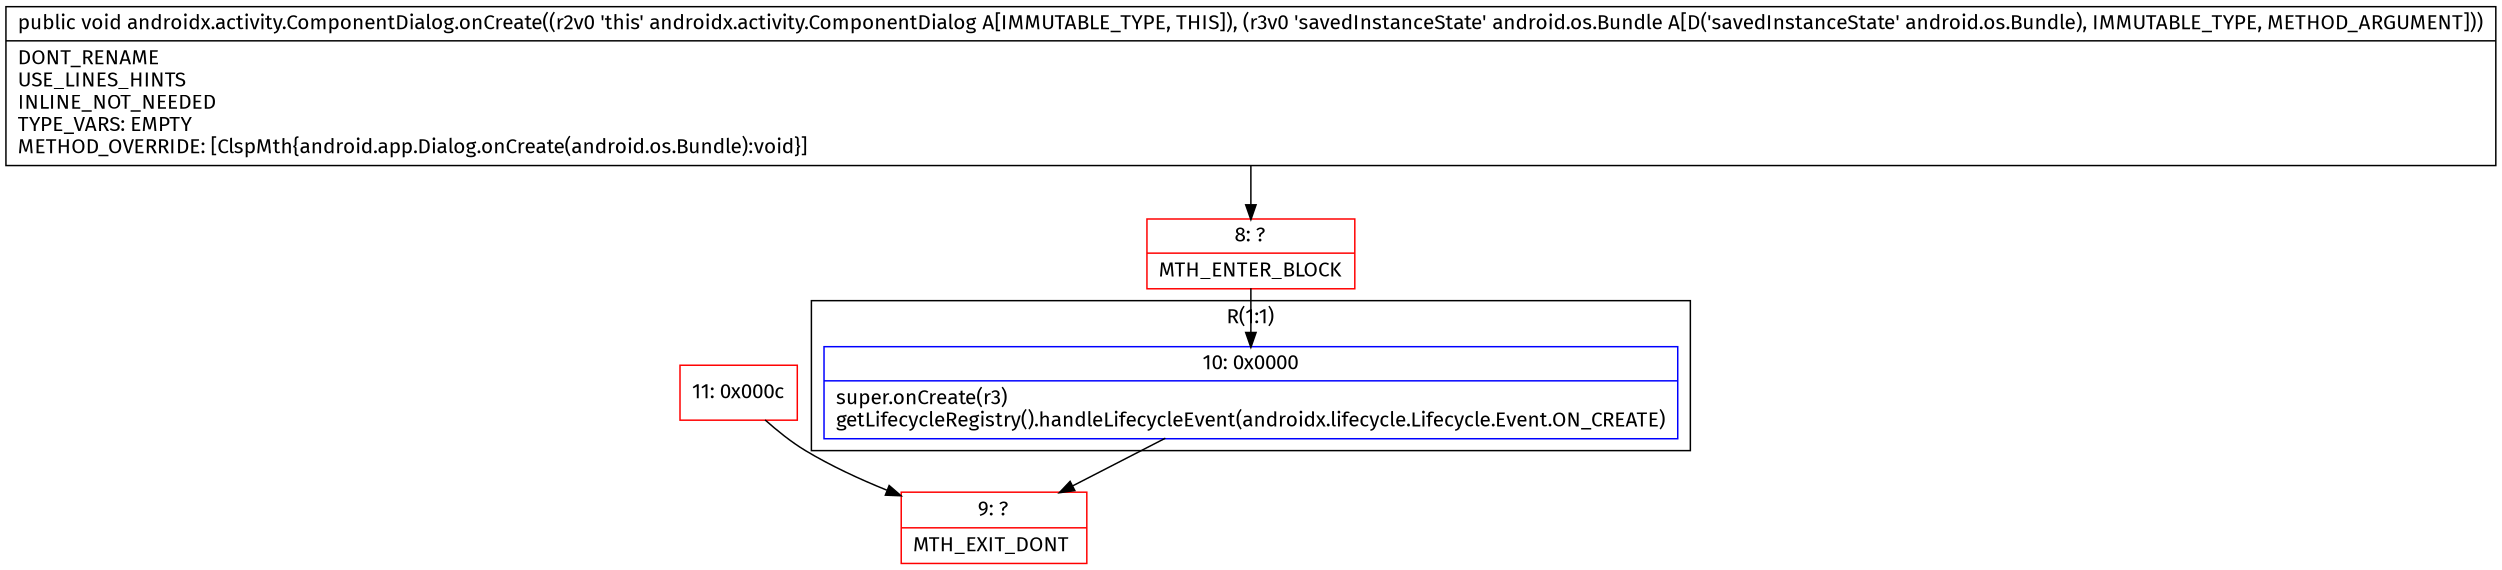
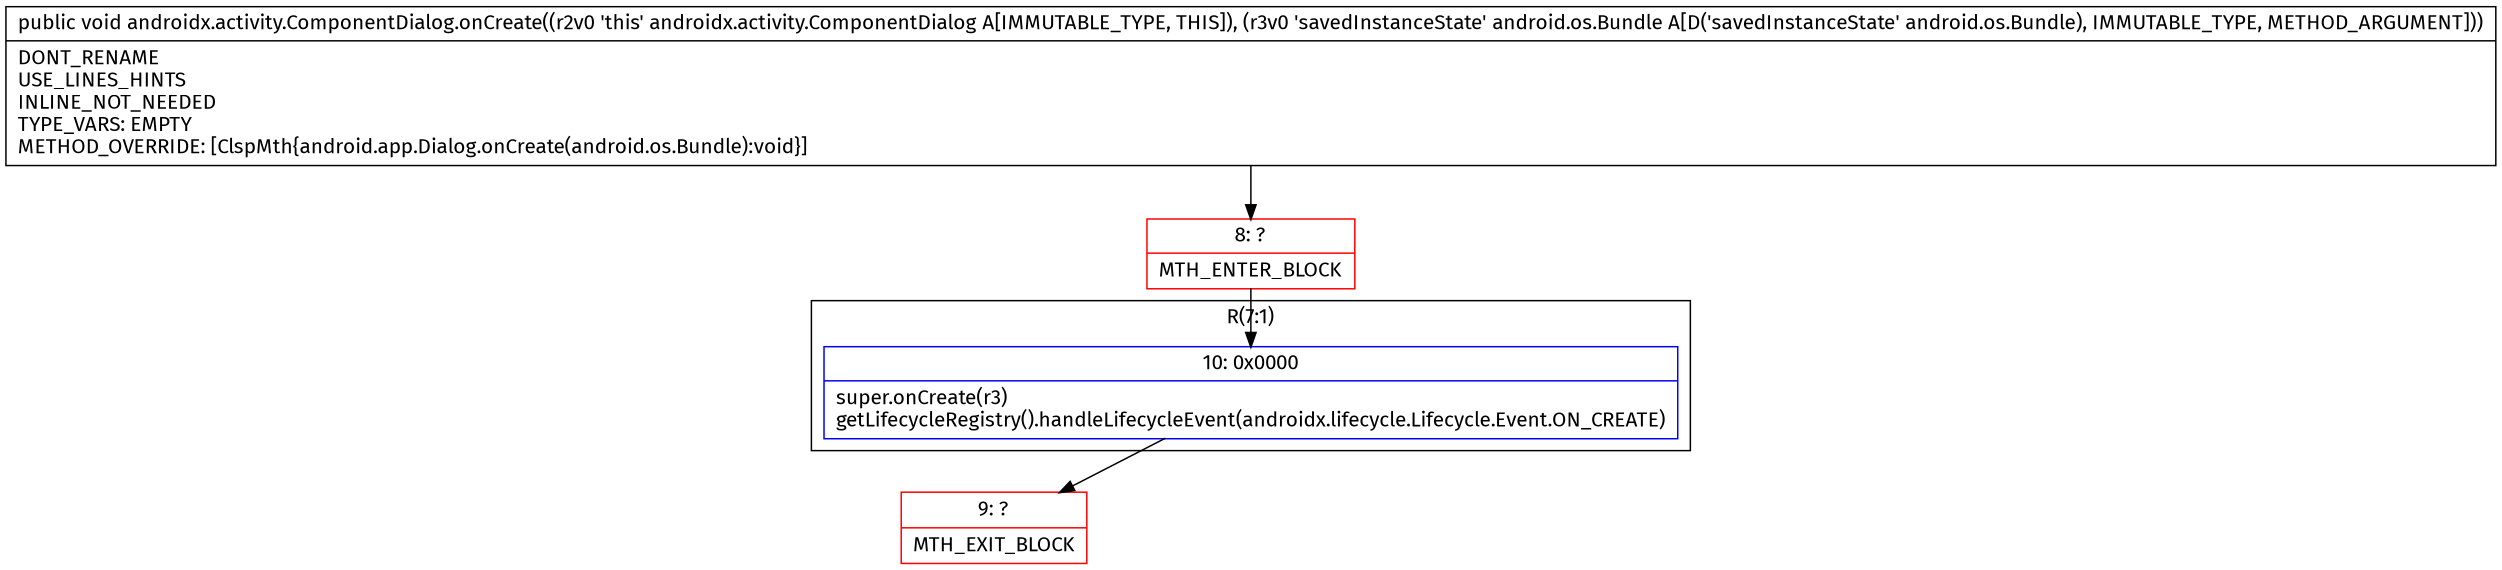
(1251, 318) -> (1251, 318)
(739, 393) -> none
(992, 545) -> (994, 545)
